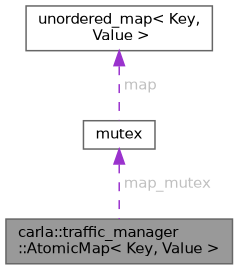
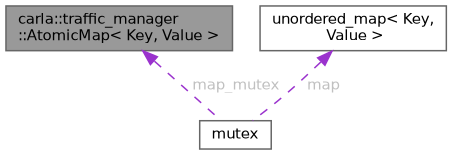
(119, 192) -> (188, 91)
